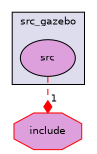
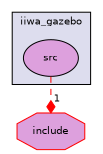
(48, 22) -> (51, 22)
